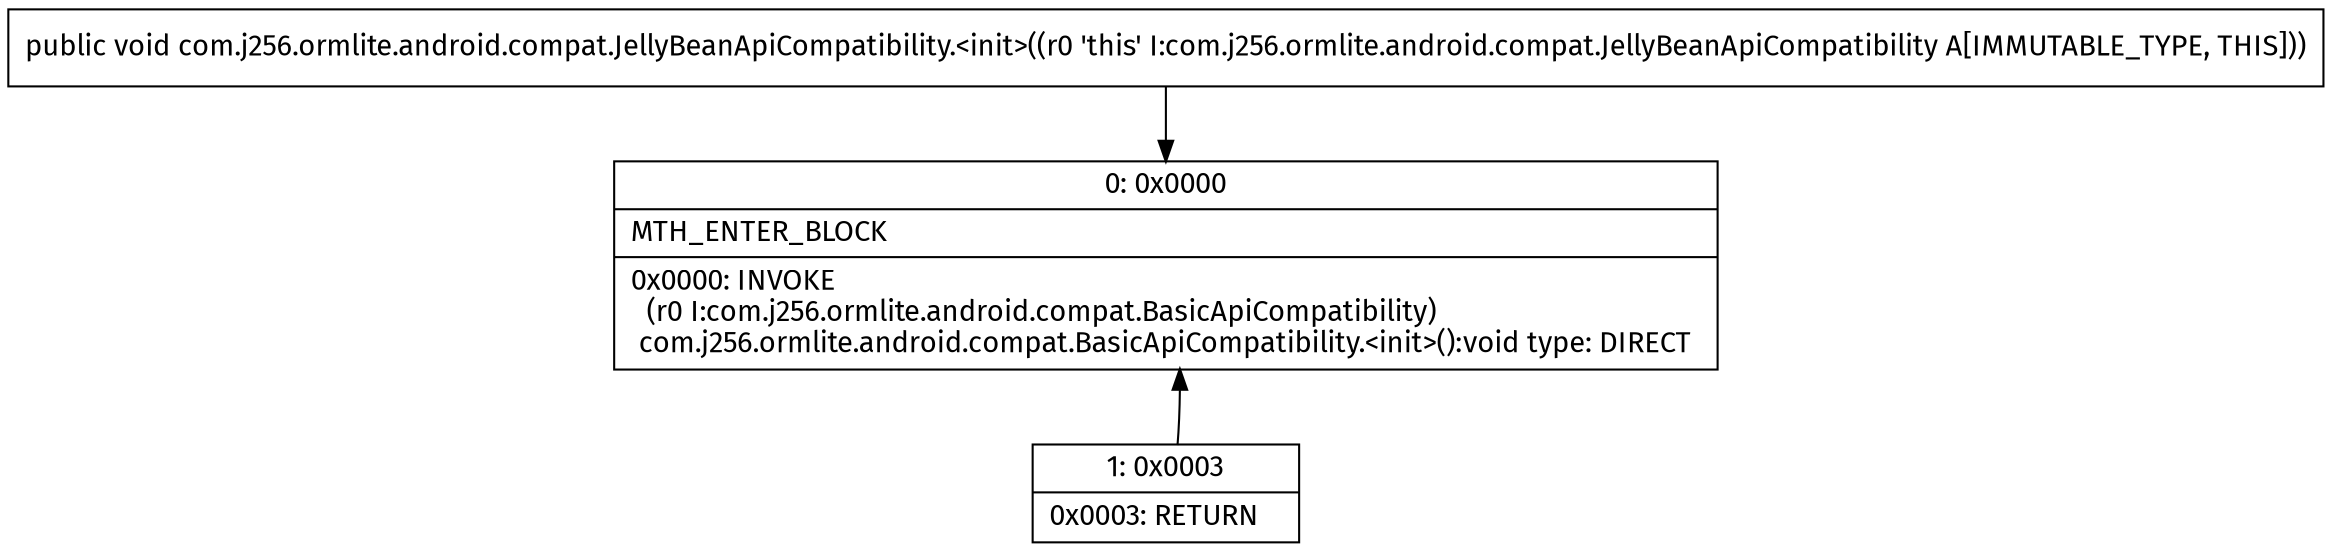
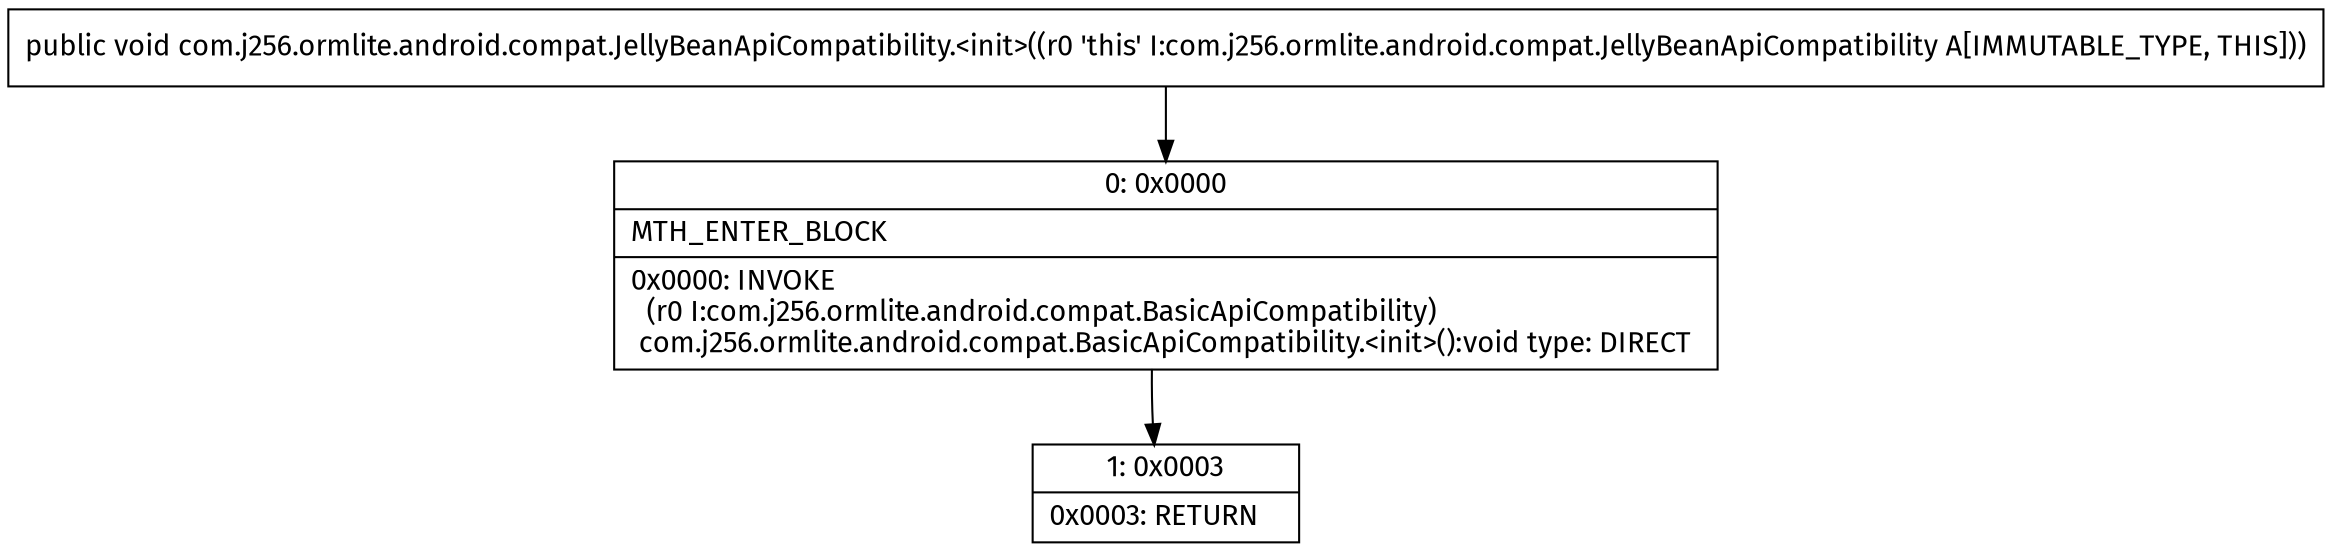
(1179, 418) -> (1152, 397)
